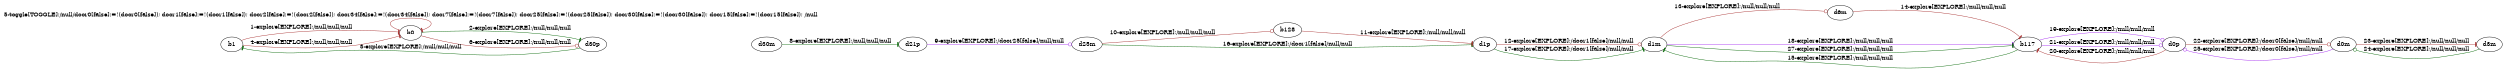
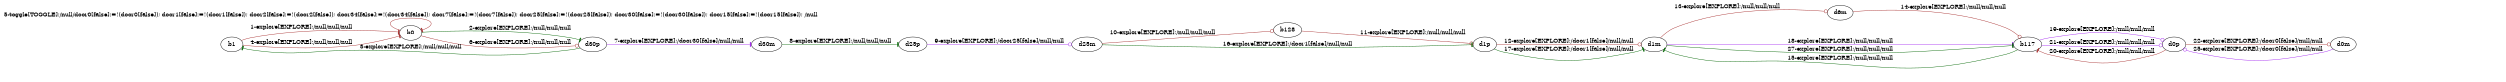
(1938, 13) -> (1938, 13)
(1386, 37) -> (1386, 37)
none -> (678, 44)
(913, 44) -> (913, 44)
(2489, 44) -> none
